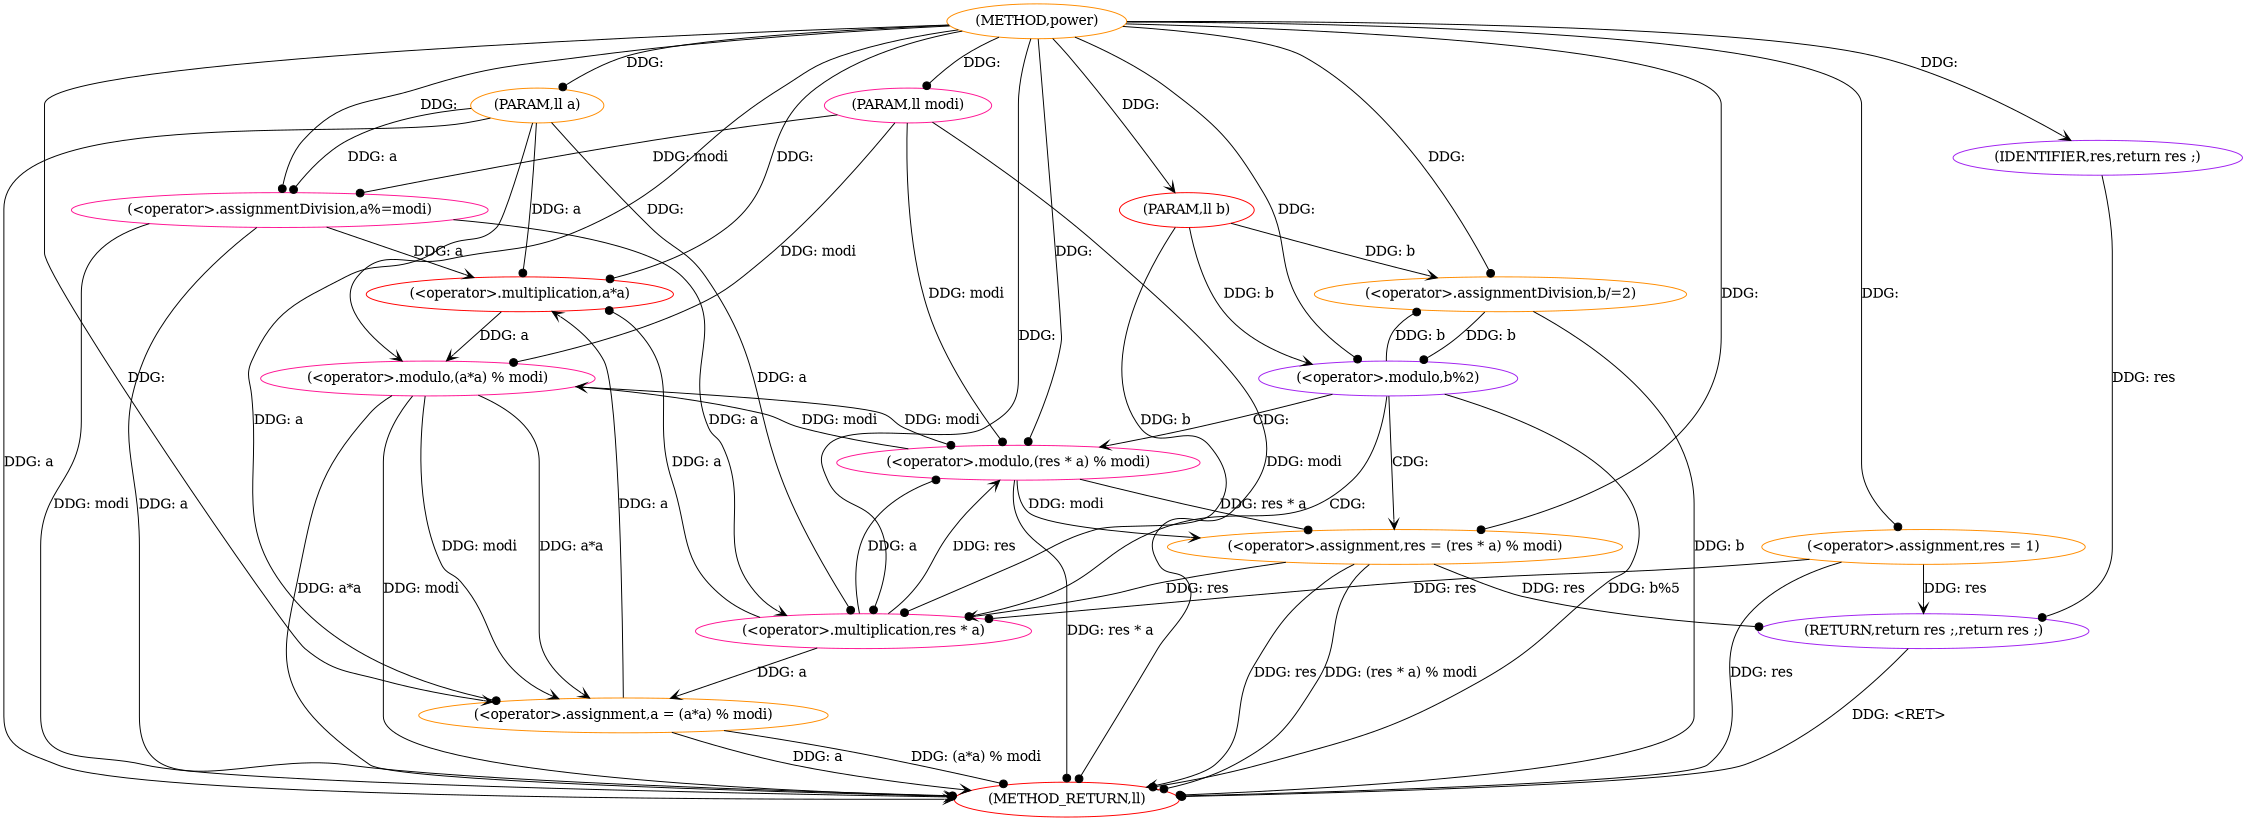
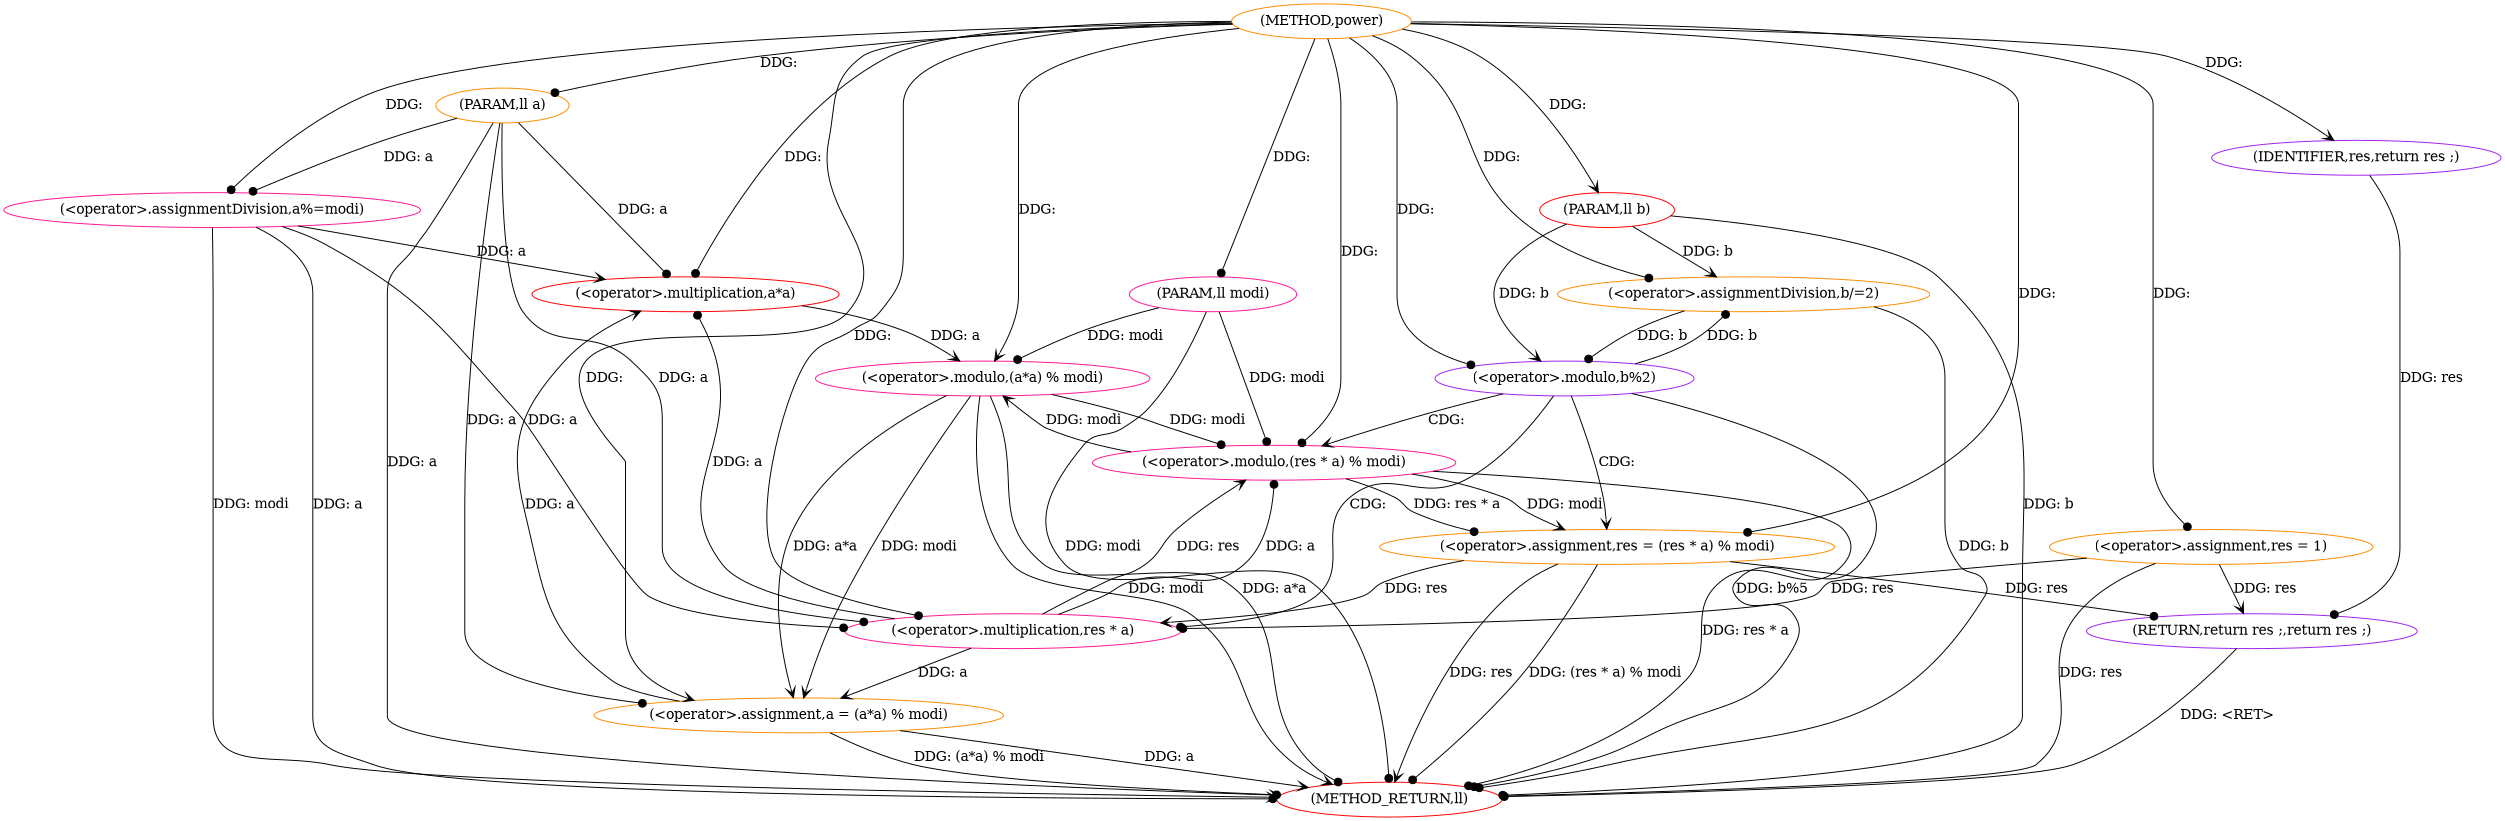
(600, 149) -> none
(704, 333) -> (551, 460)
(1224, 495) -> (2022, 610)
